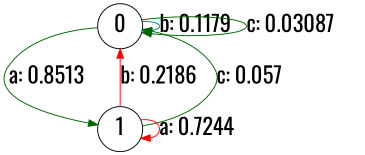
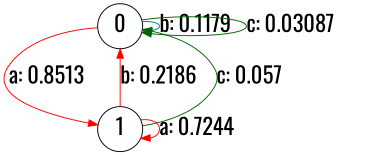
(6, 73) -> (6, 73)
